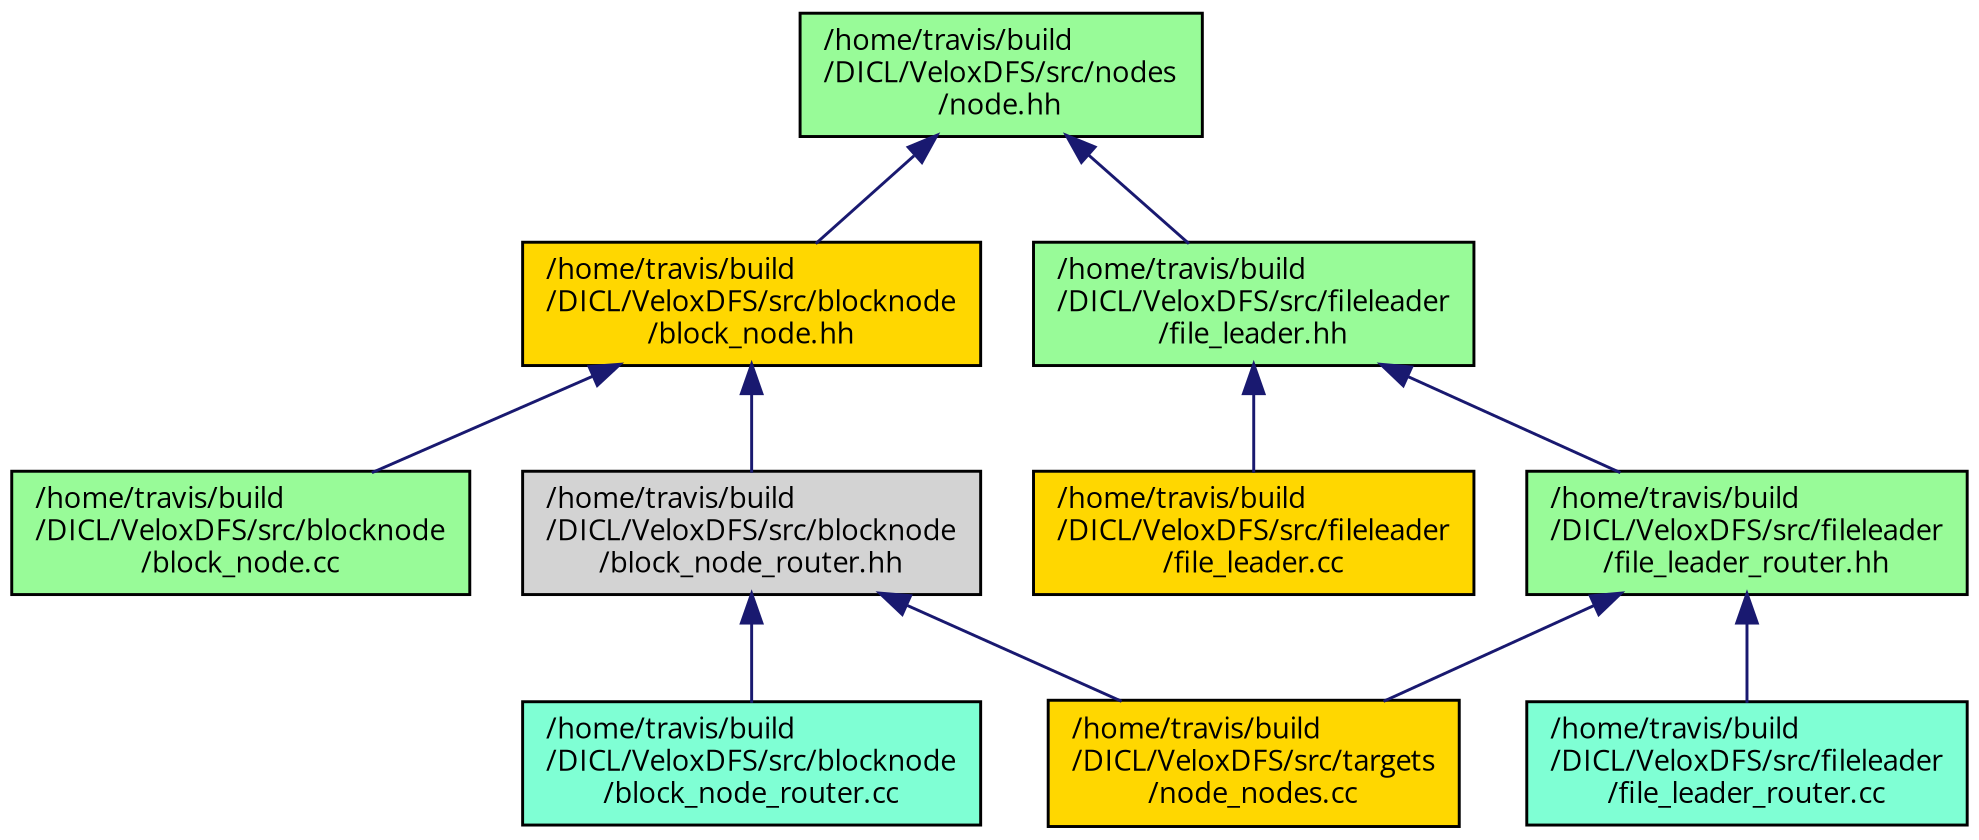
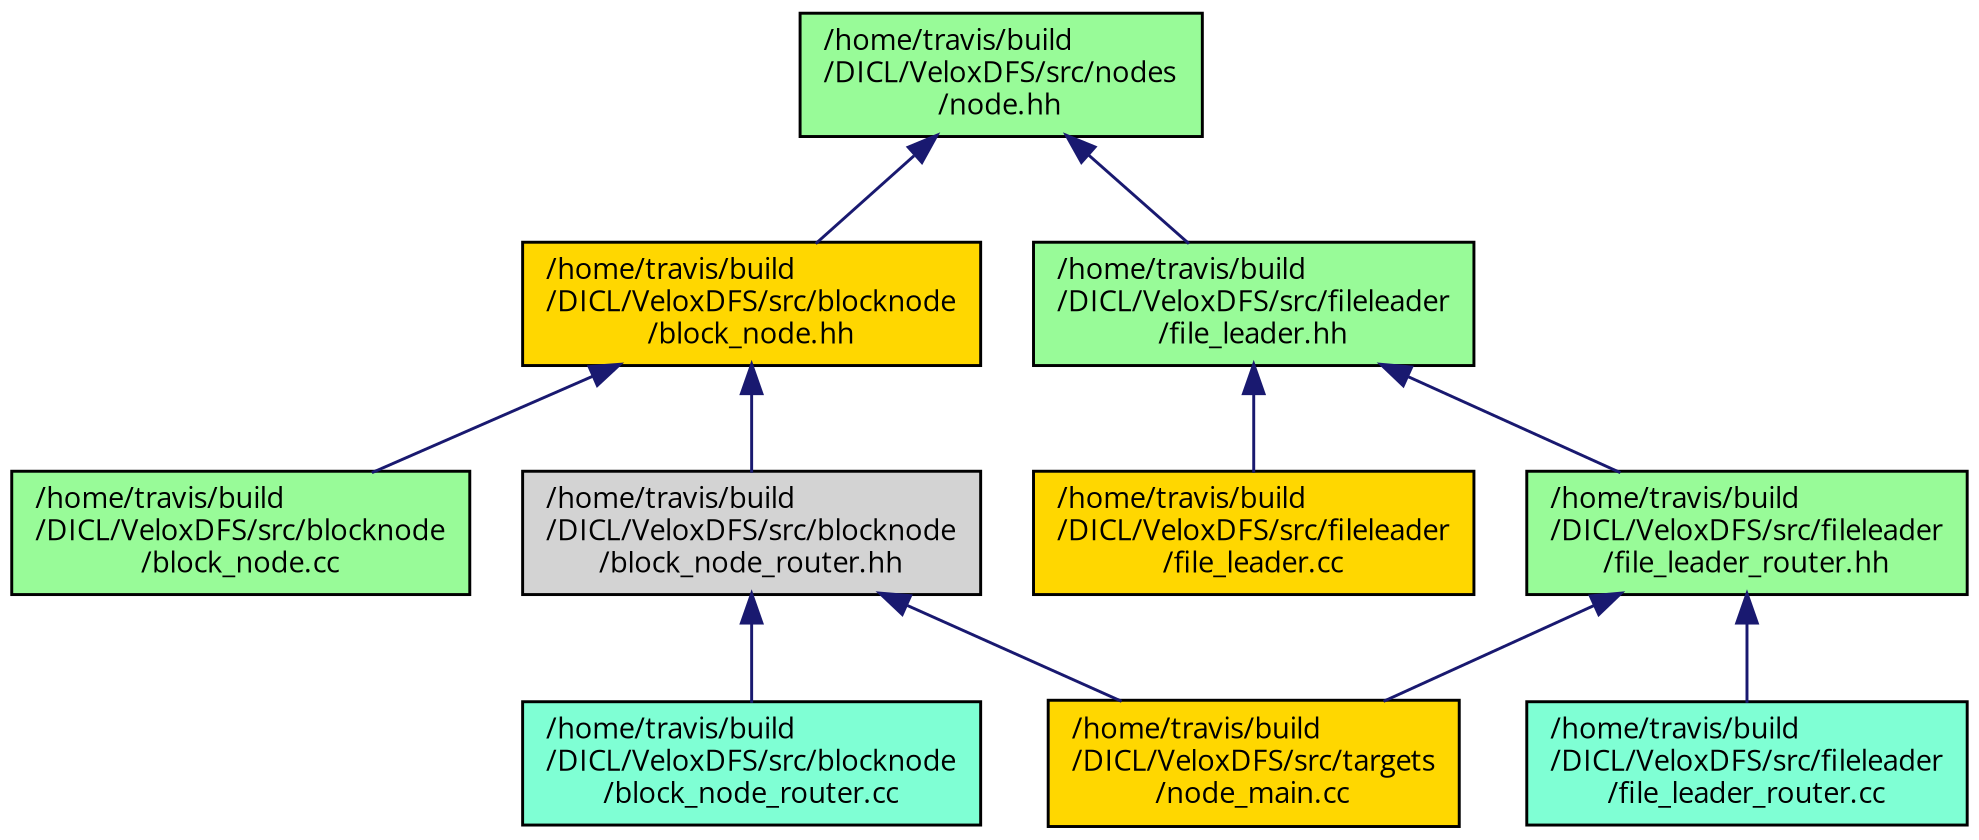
(1254, 763) -> (1254, 763)
